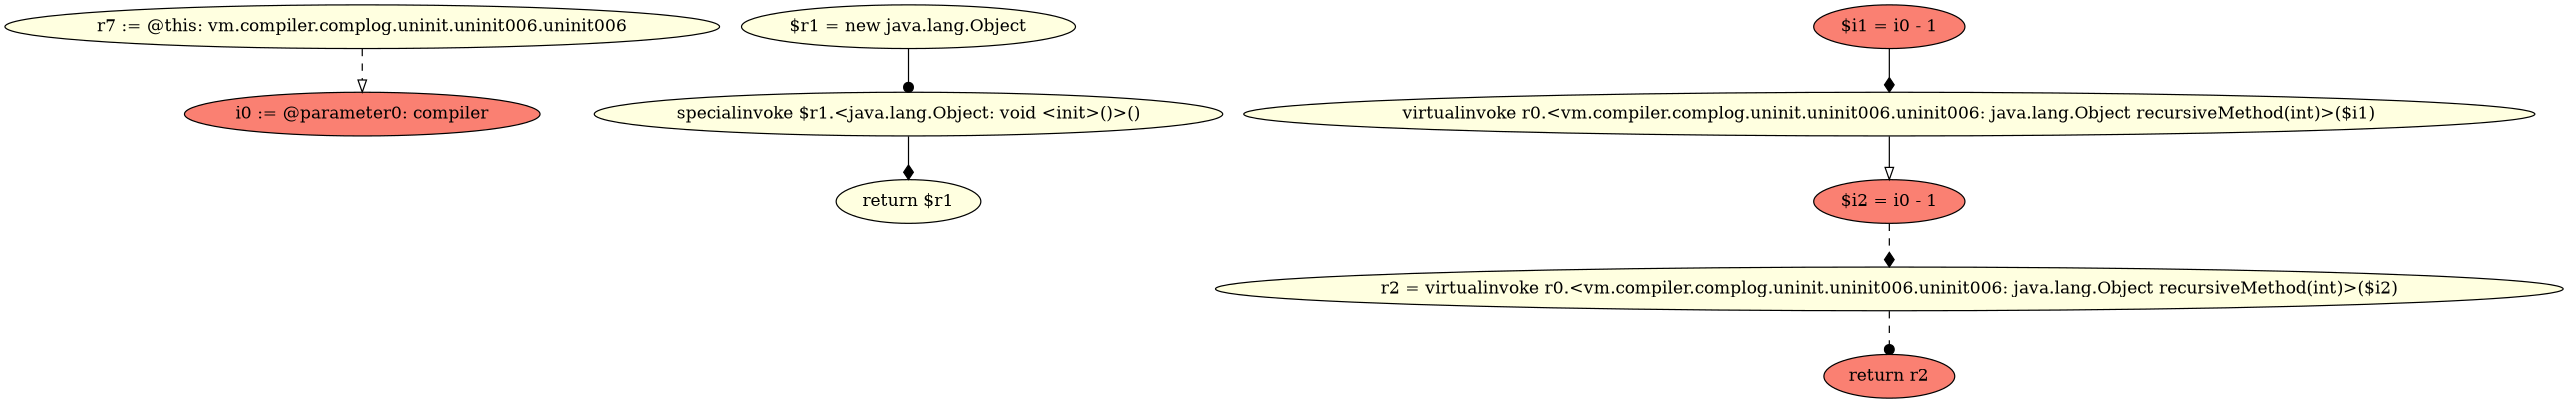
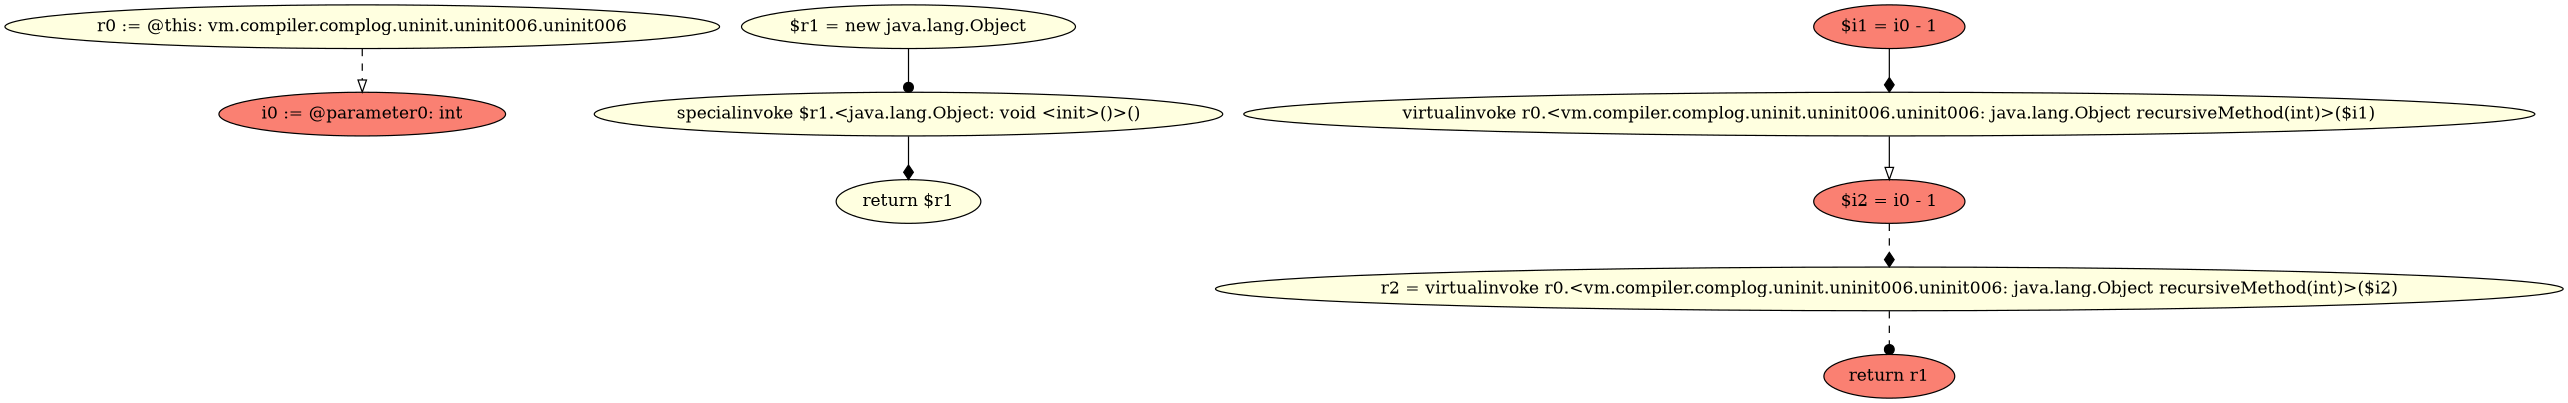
(362, 27) -> (362, 27)
(362, 114) -> (362, 114)
(1889, 376) -> (1889, 376)
